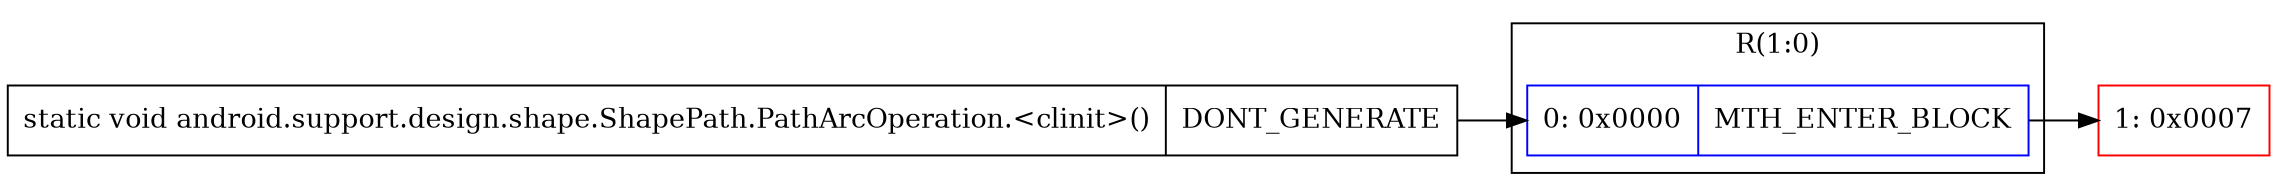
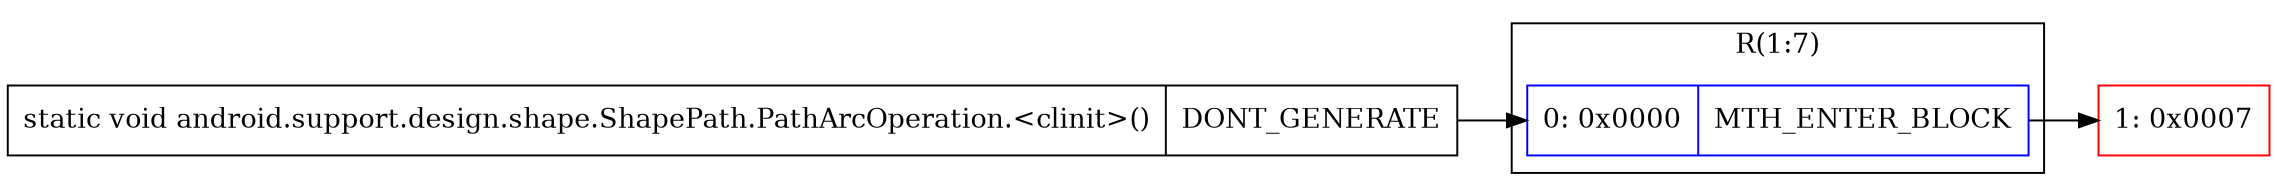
(1778, 46) -> (1778, 46)
